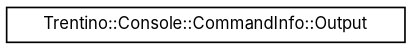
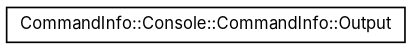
(206, 25) -> (206, 25)
